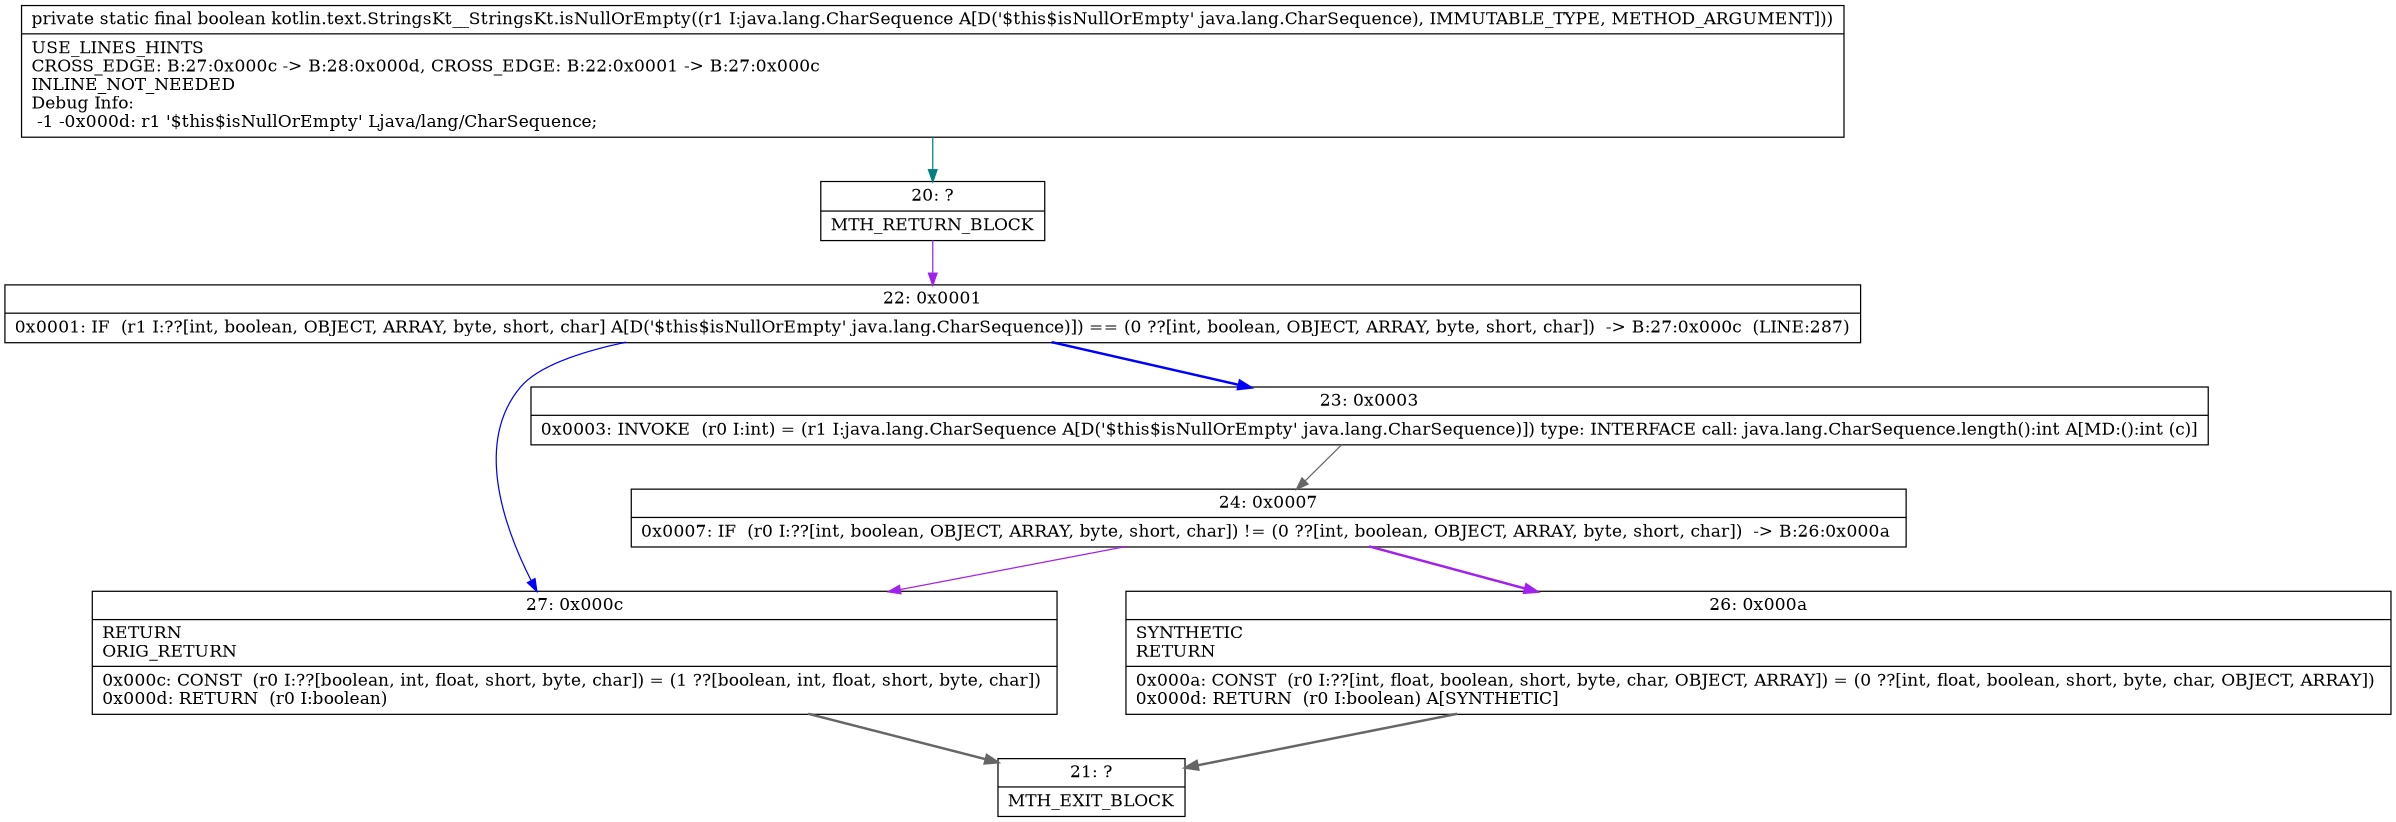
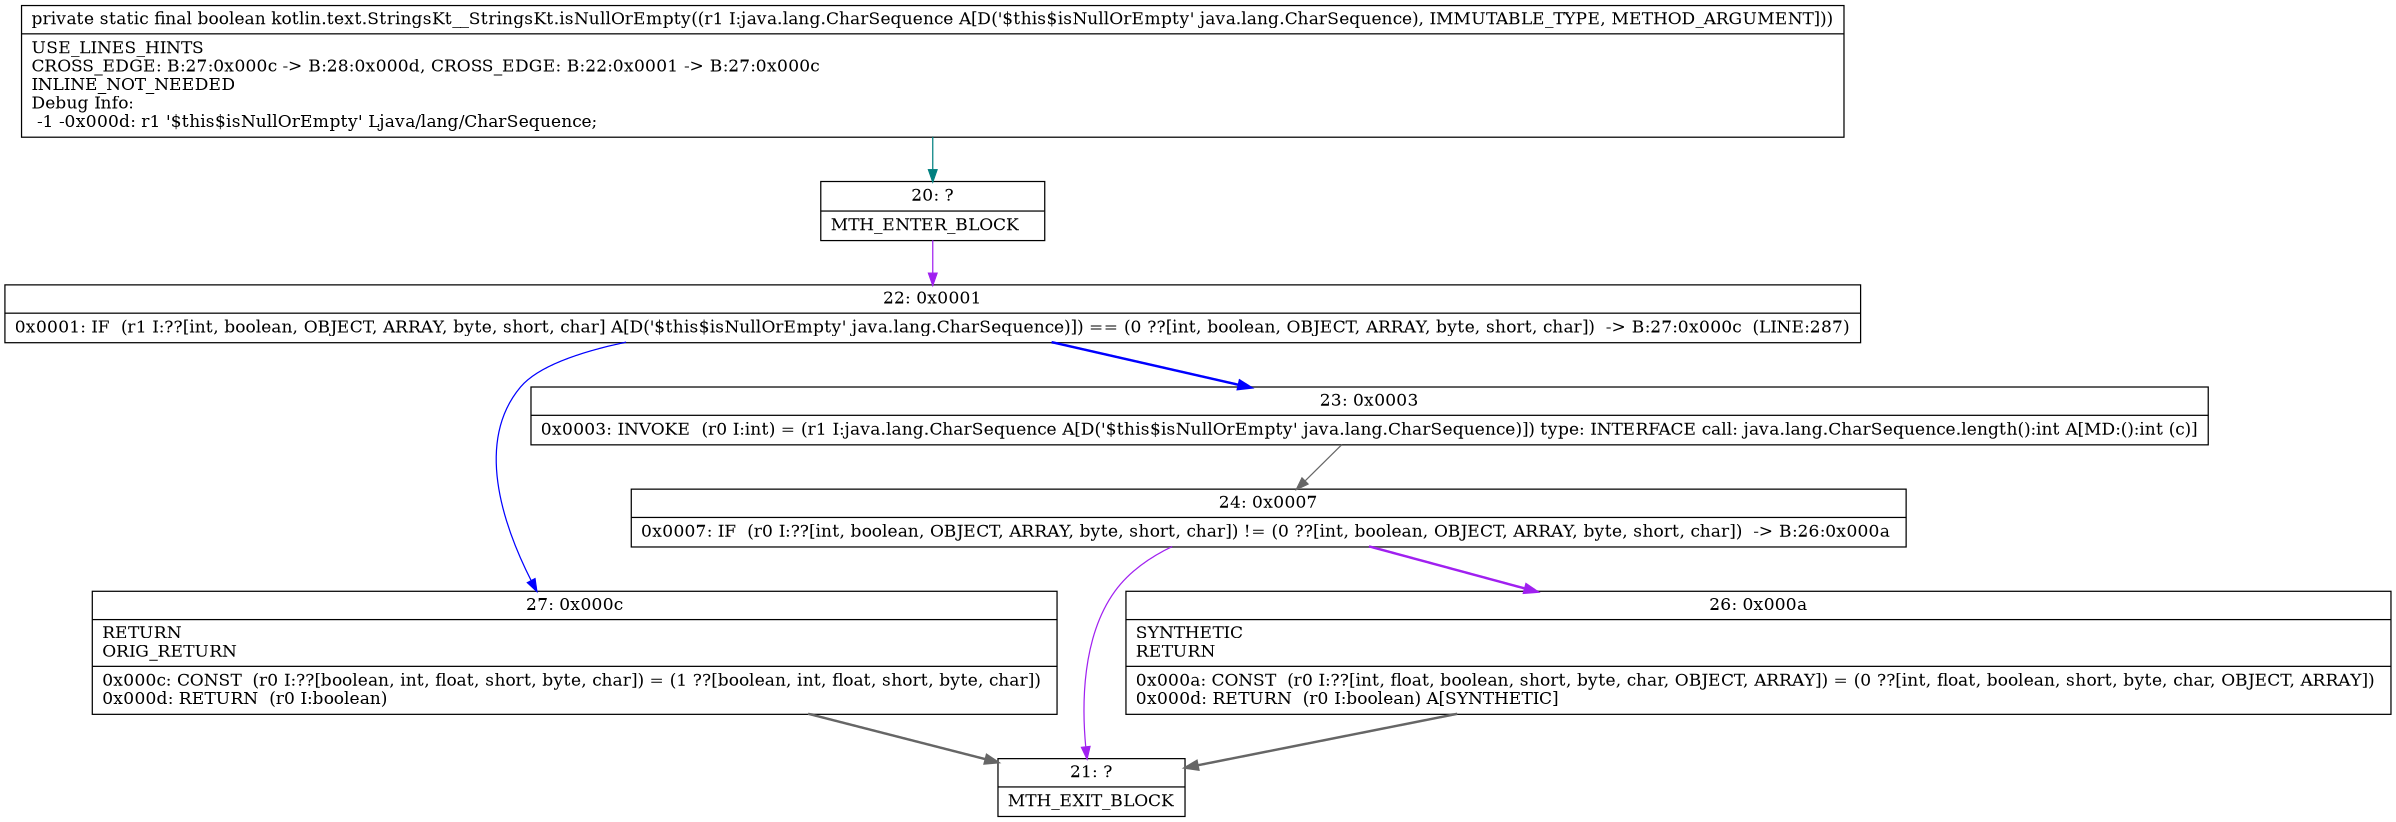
(933, 225) -> (925, 225)
(1013, 568) -> (1095, 631)
